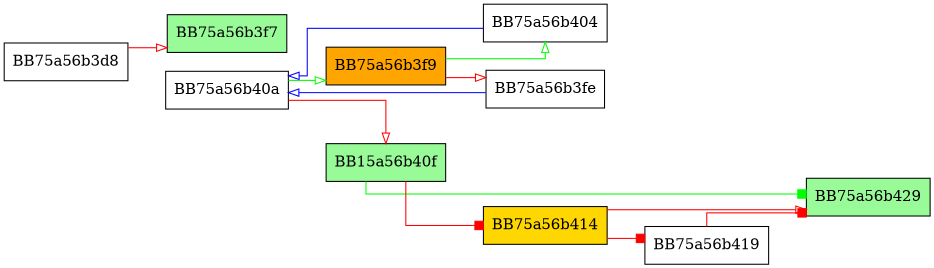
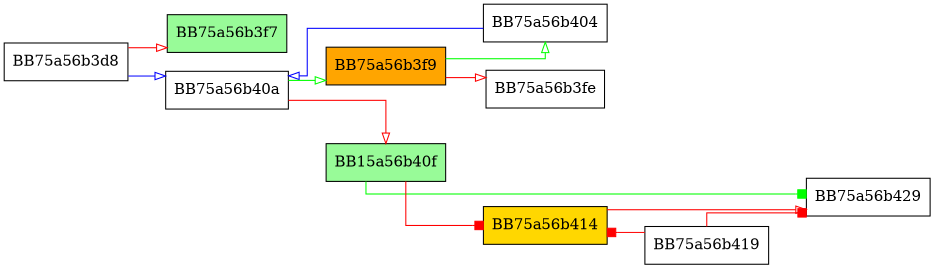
(392, 93) -> (142, 76)
(868, 197) -> (868, 197)
(621, 238) -> (631, 232)
